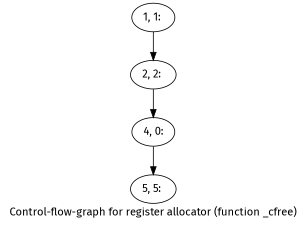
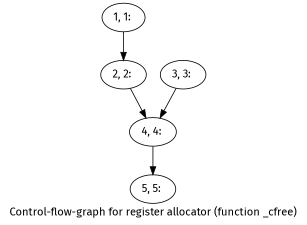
none -> (183, 75)
(153, 132) -> (153, 132)
